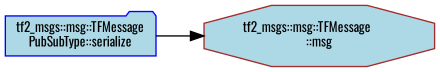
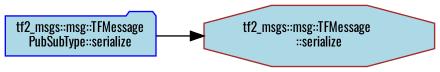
(319, 36) -> (319, 36)
